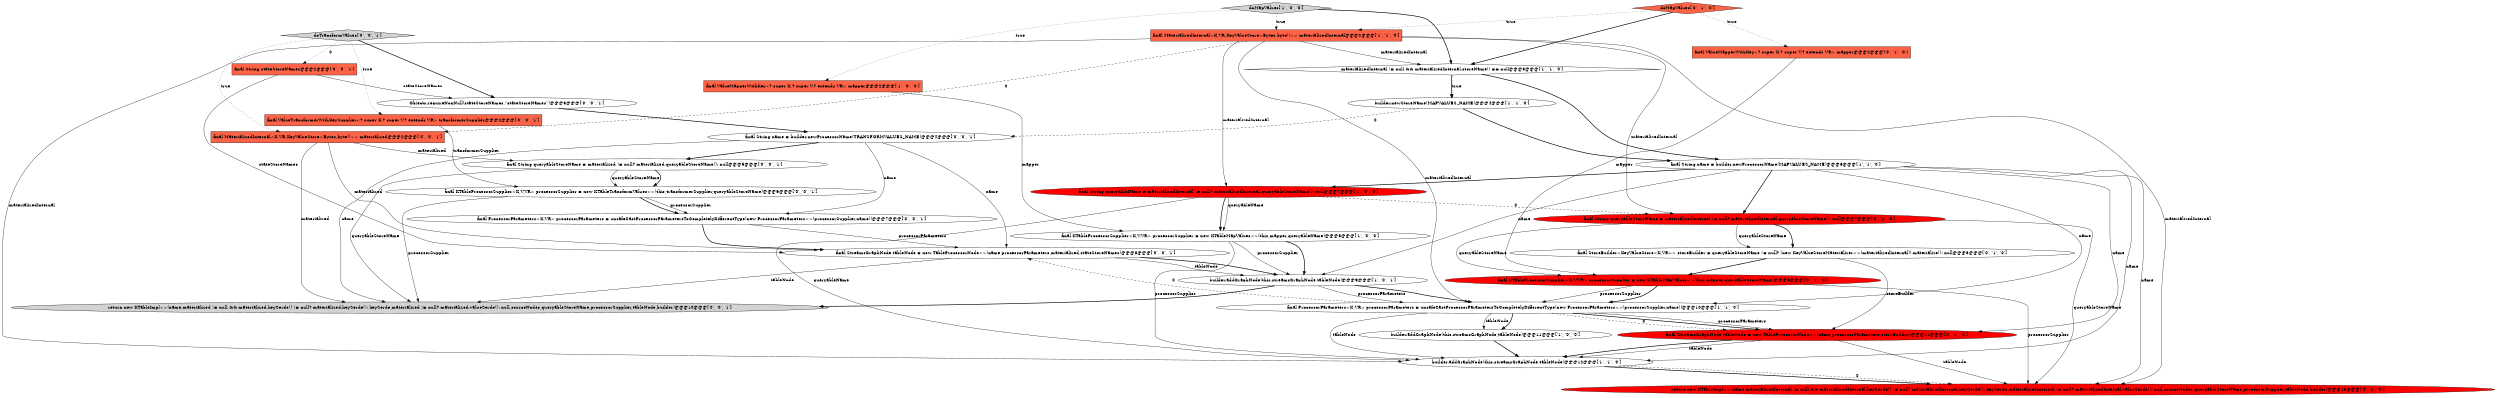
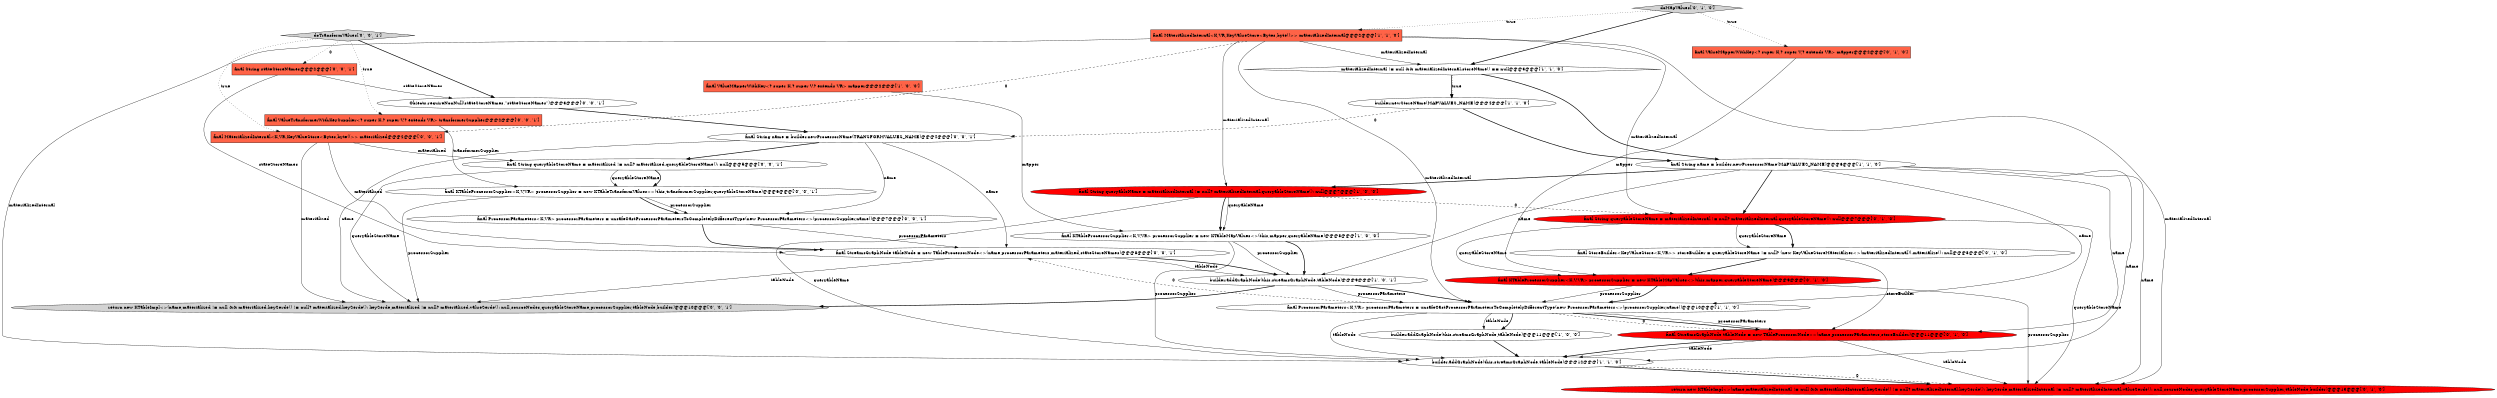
(1276, 8) -> none
(1687, 8) -> (1687, 8)
